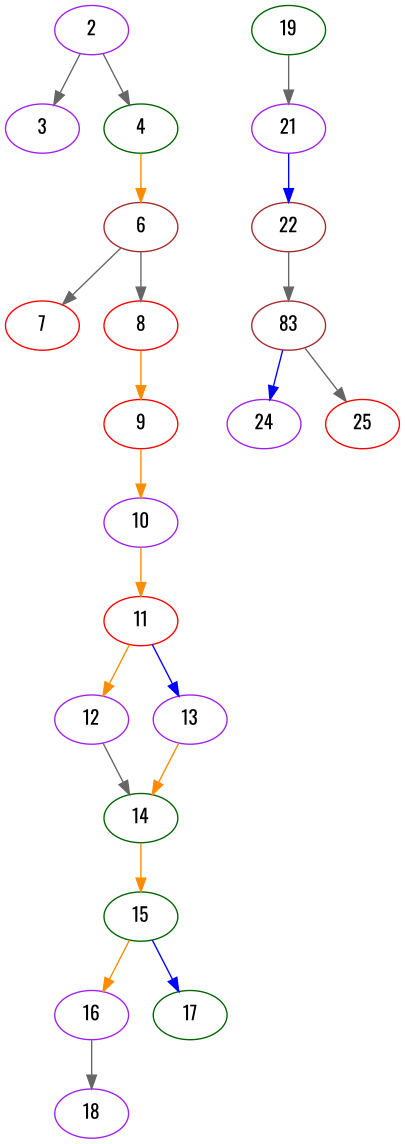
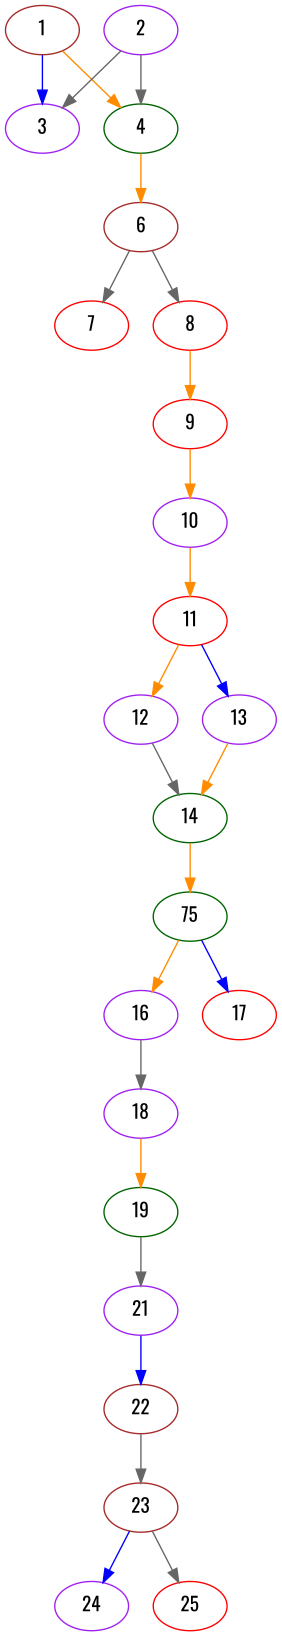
none -> (42, 30)
(289, 326) -> (141, 1508)
(141, 917) -> (190, 917)
(190, 1015) -> (239, 1015)
none -> (141, 1156)
